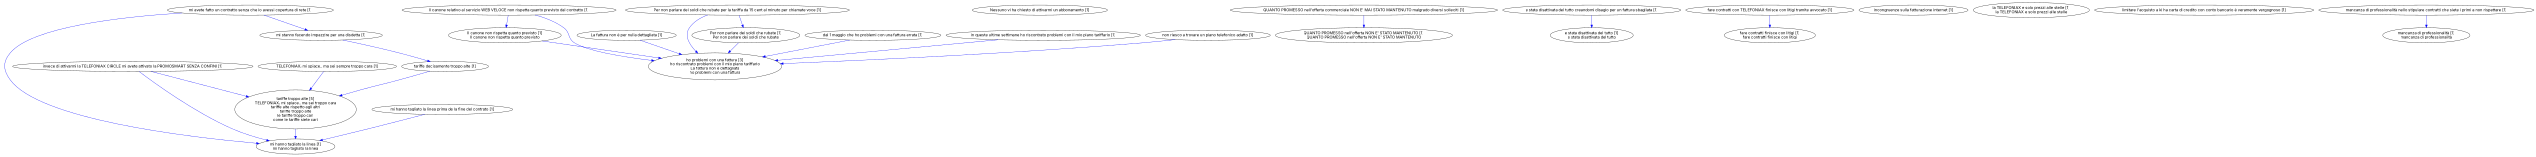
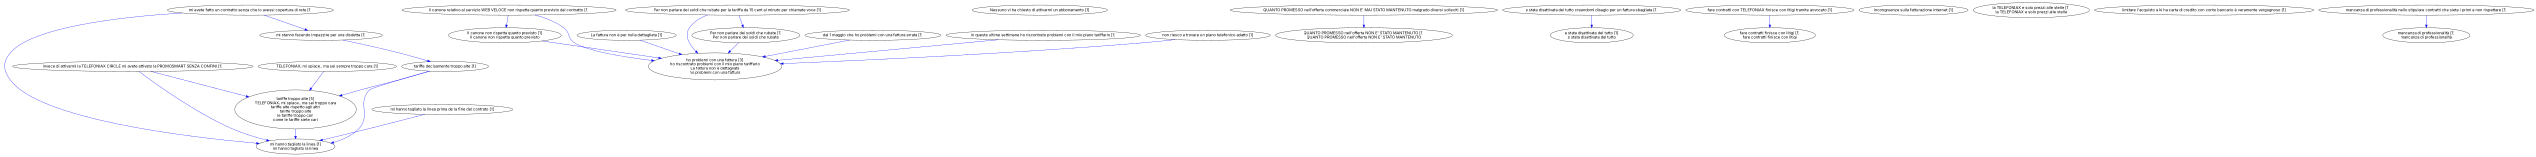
none -> (367, 93)
